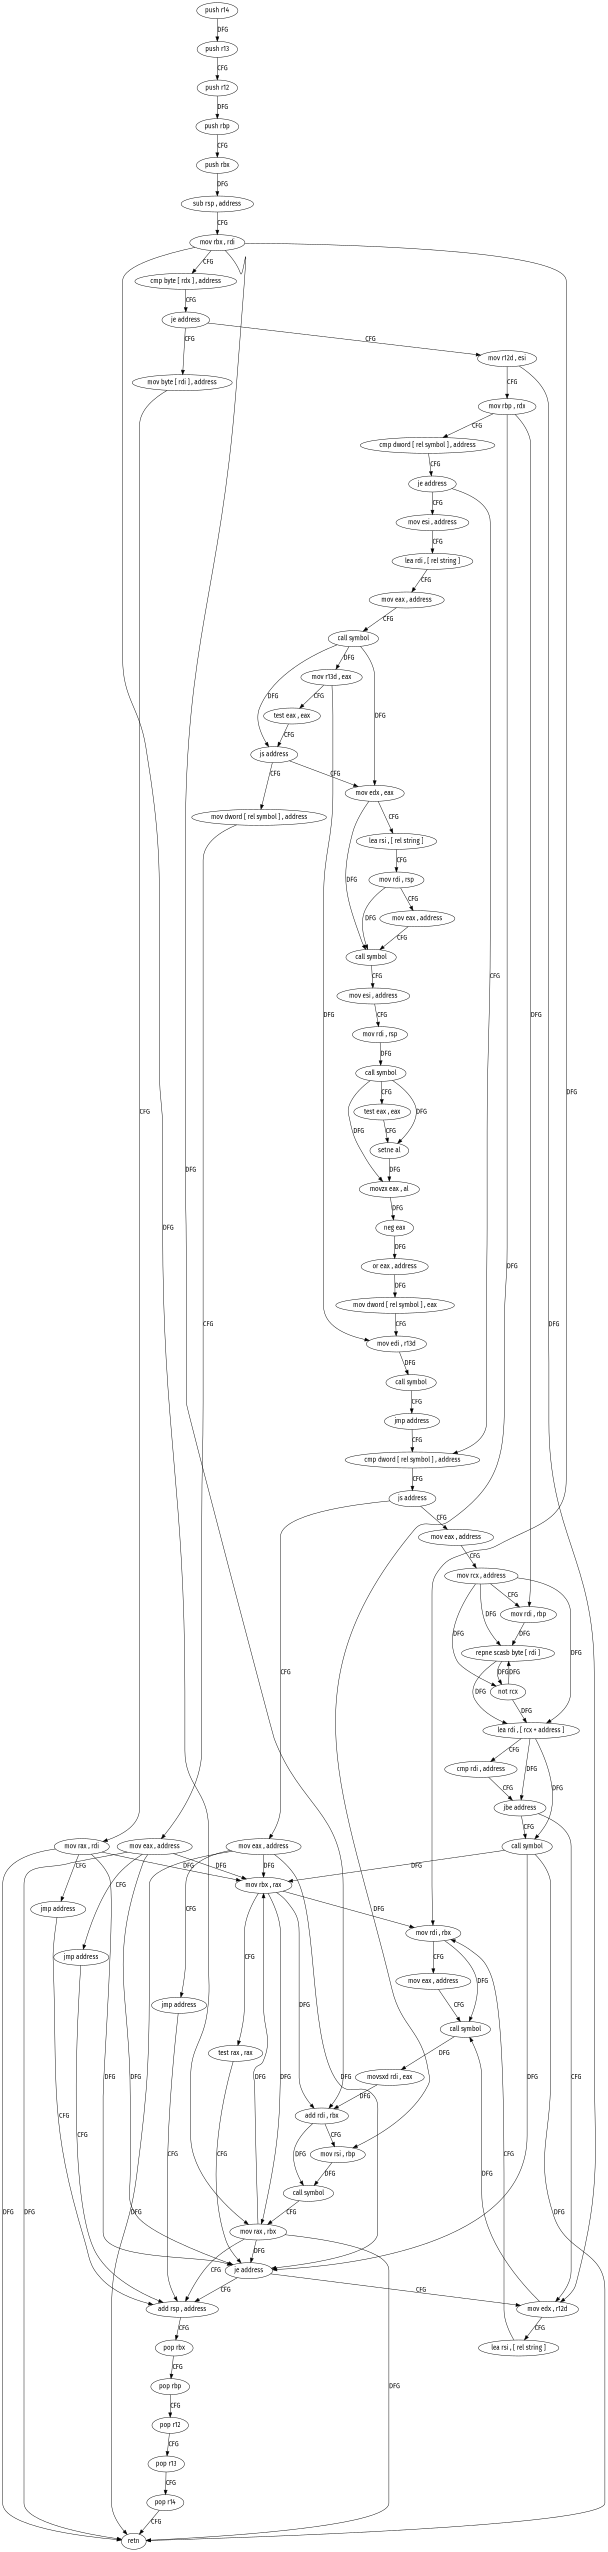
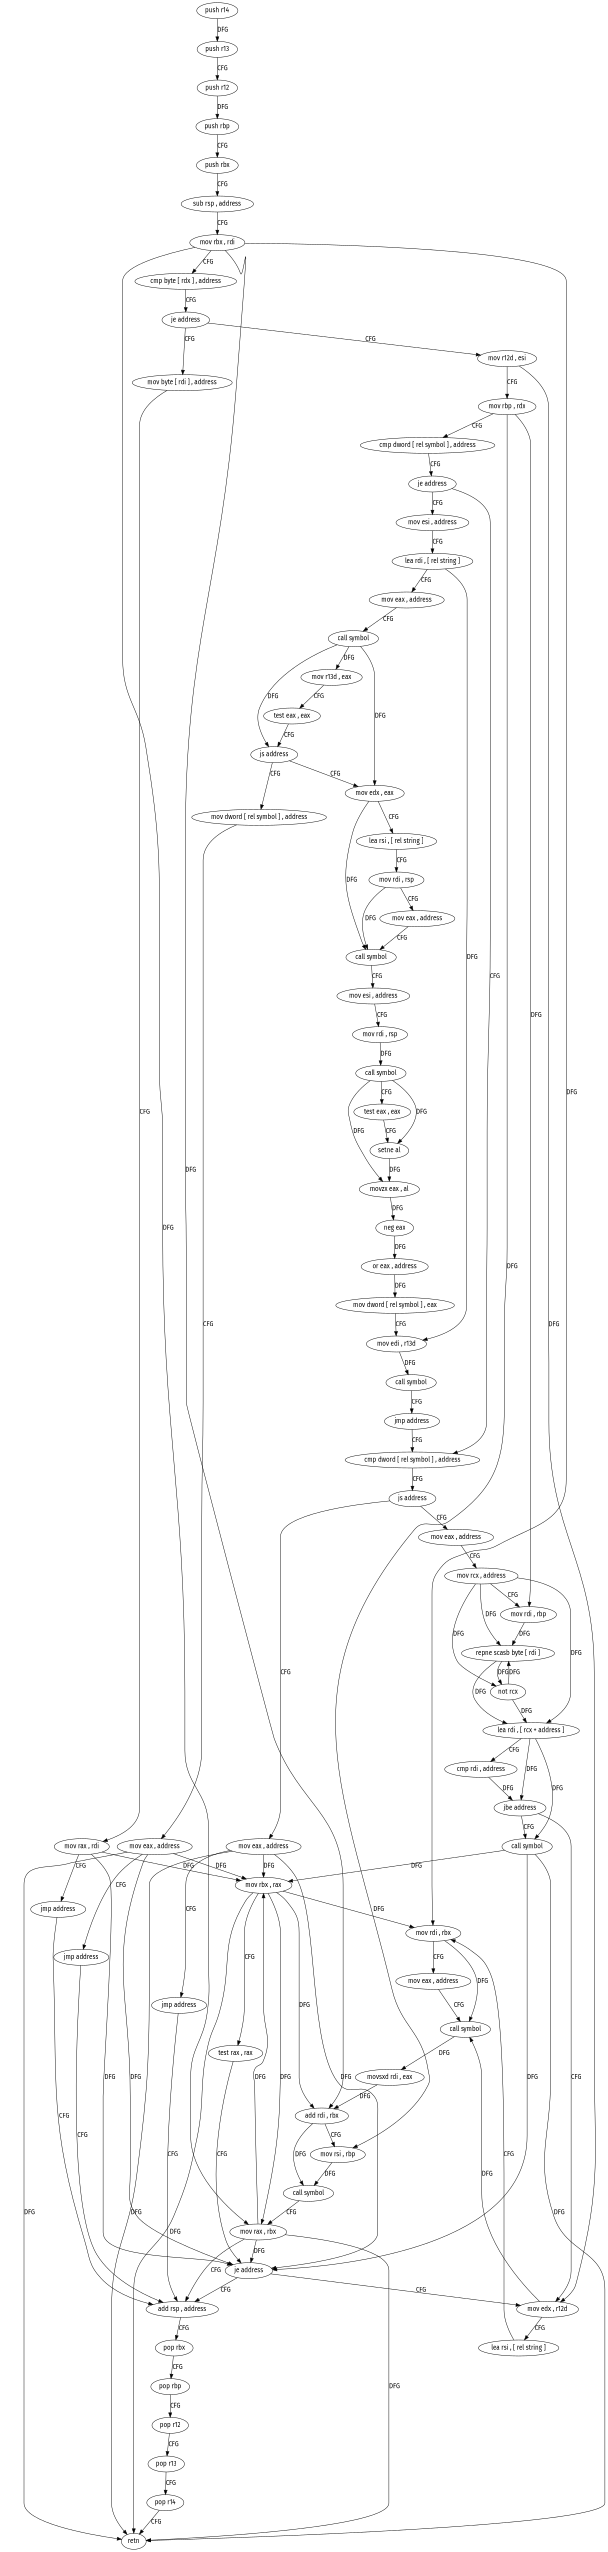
(223, 185) -> (223, 185)
(324, 1024) -> (467, 961)
(508, 1789) -> (508, 1789)
(3, 2222) -> (176, 2211)
